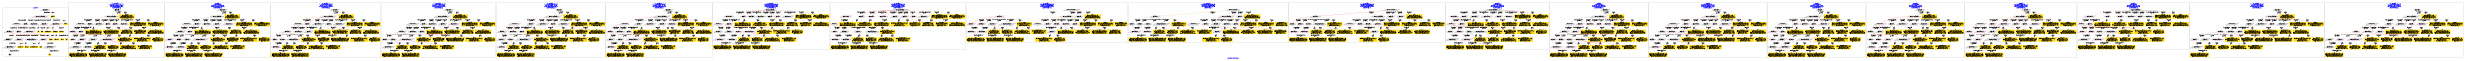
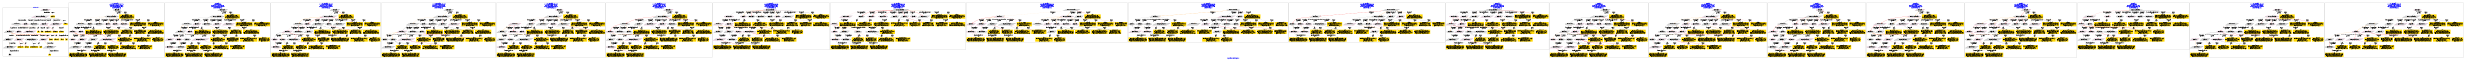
(36, 8) -> (36, 8)
